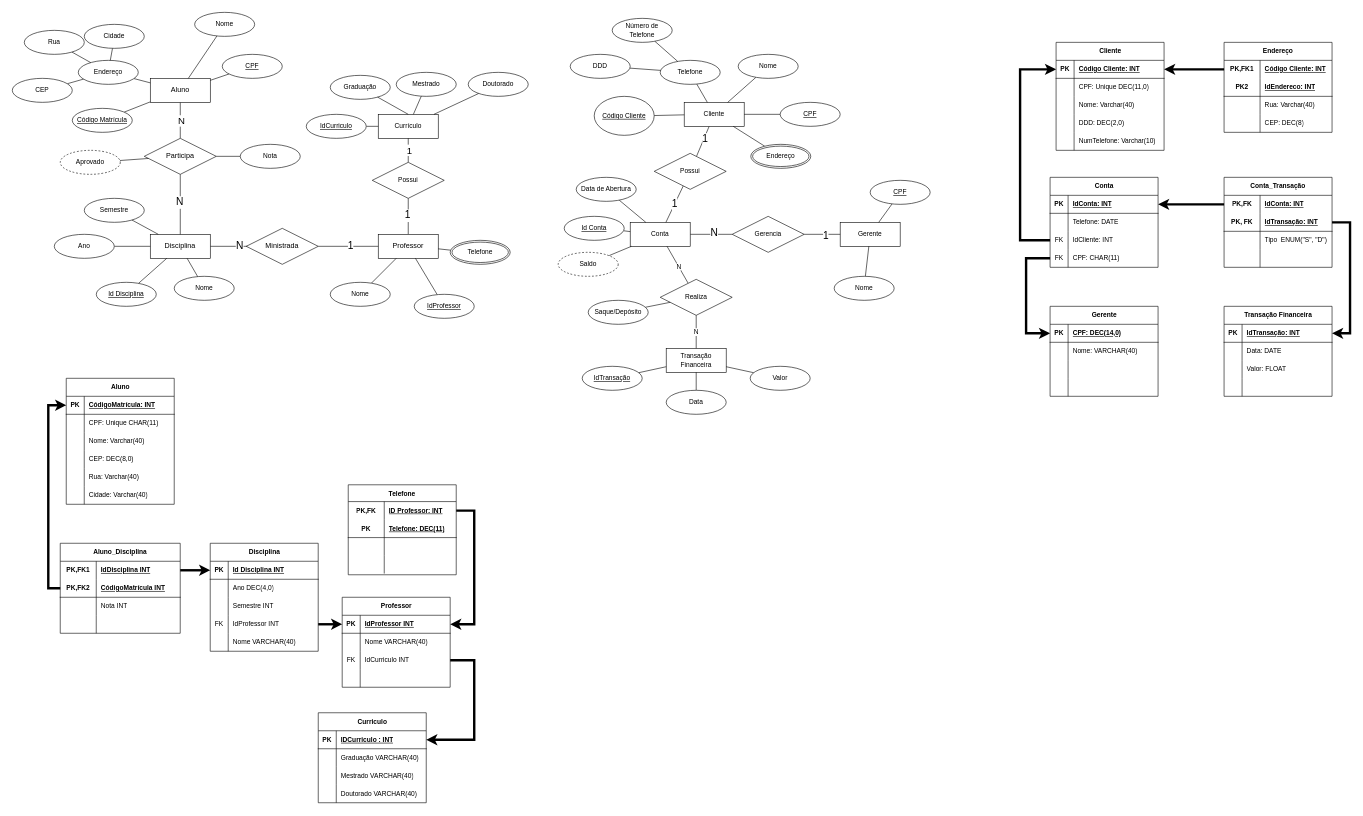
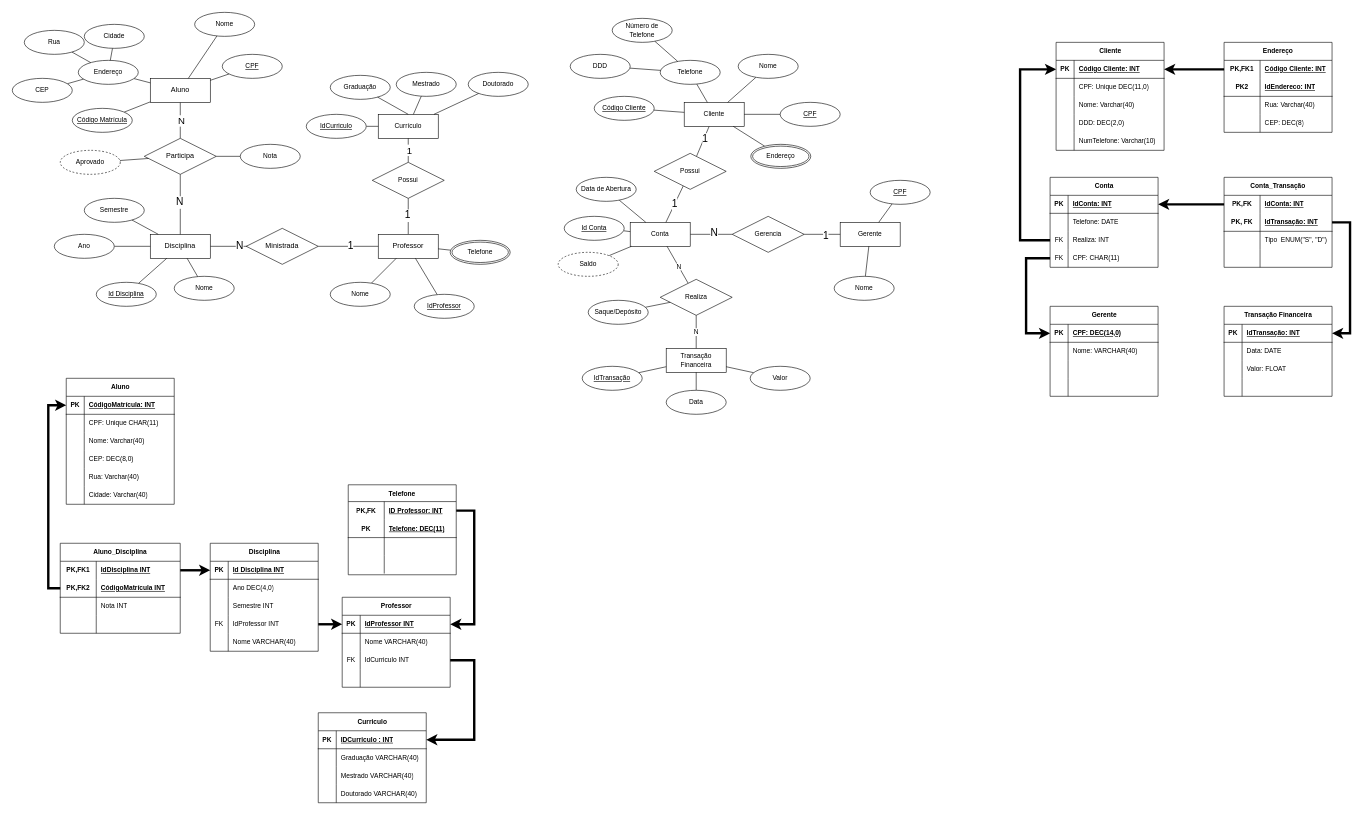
(624, 116) -> (624, 108)
(1096, 240) -> (1092, 240)
